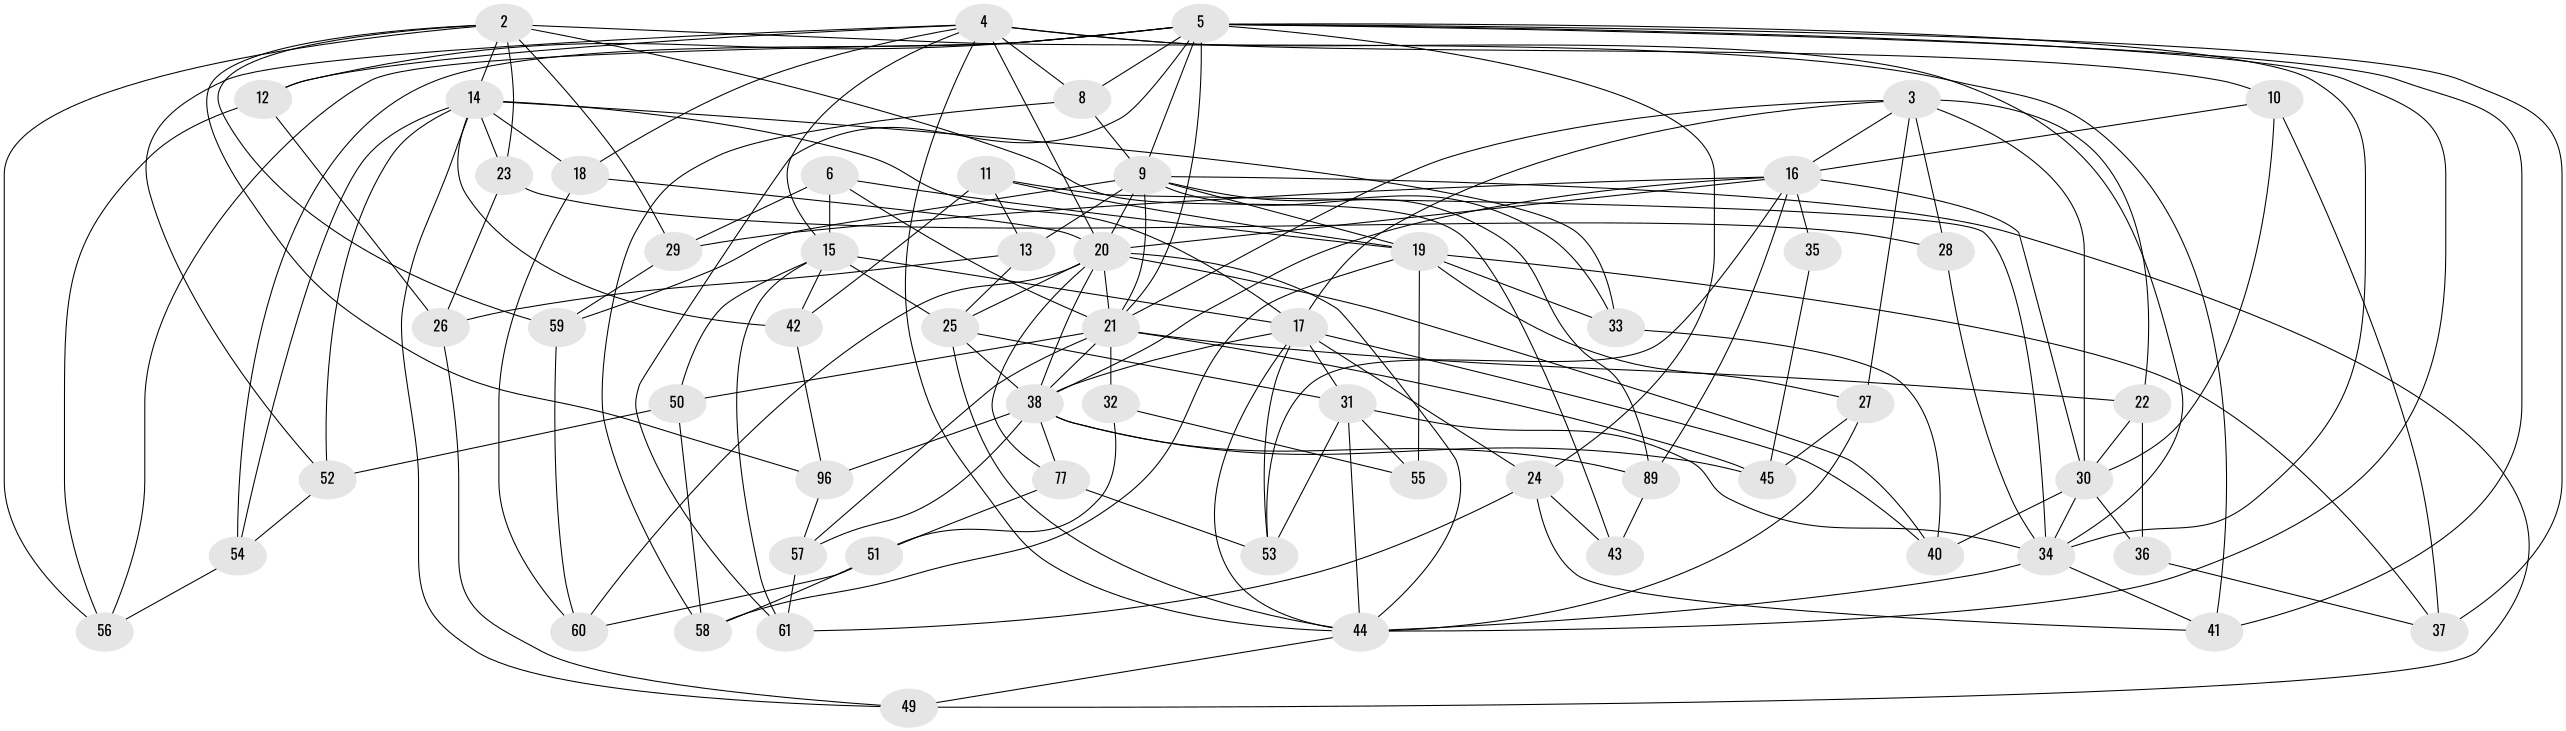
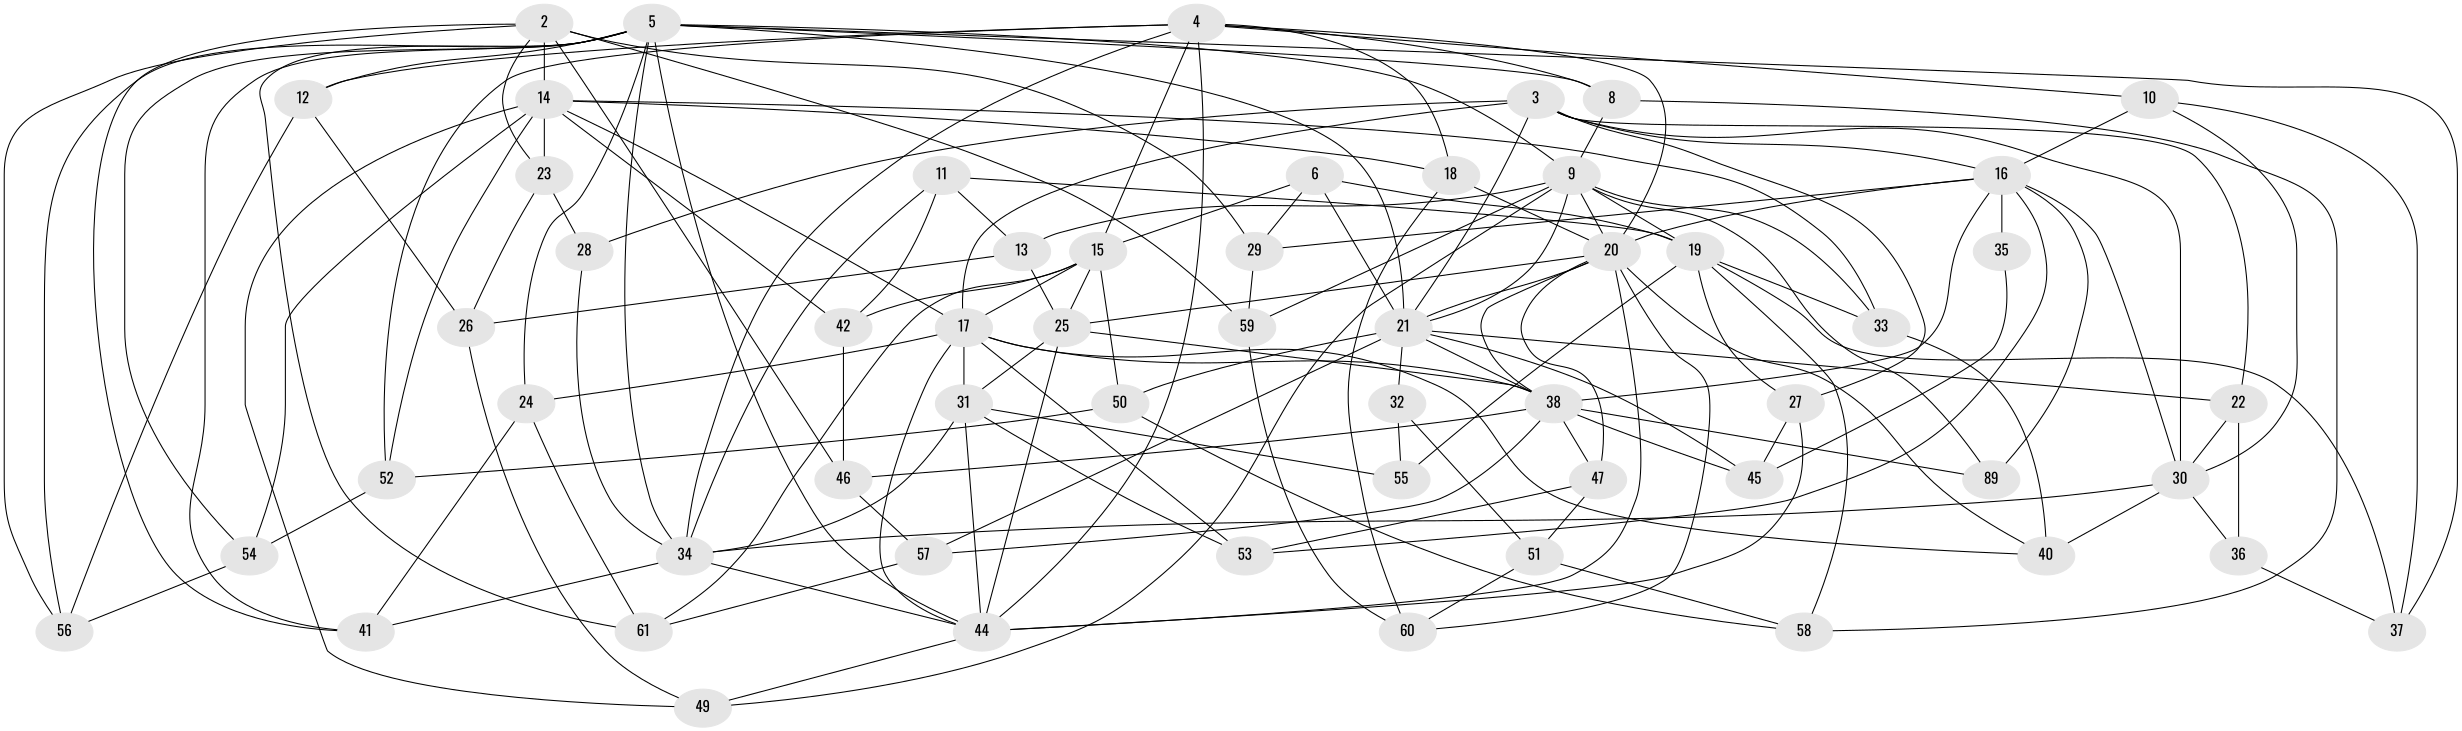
(824, 480) -> (843, 480)
(1061, 480) -> (1598, 480)
(1615, 556) -> none
